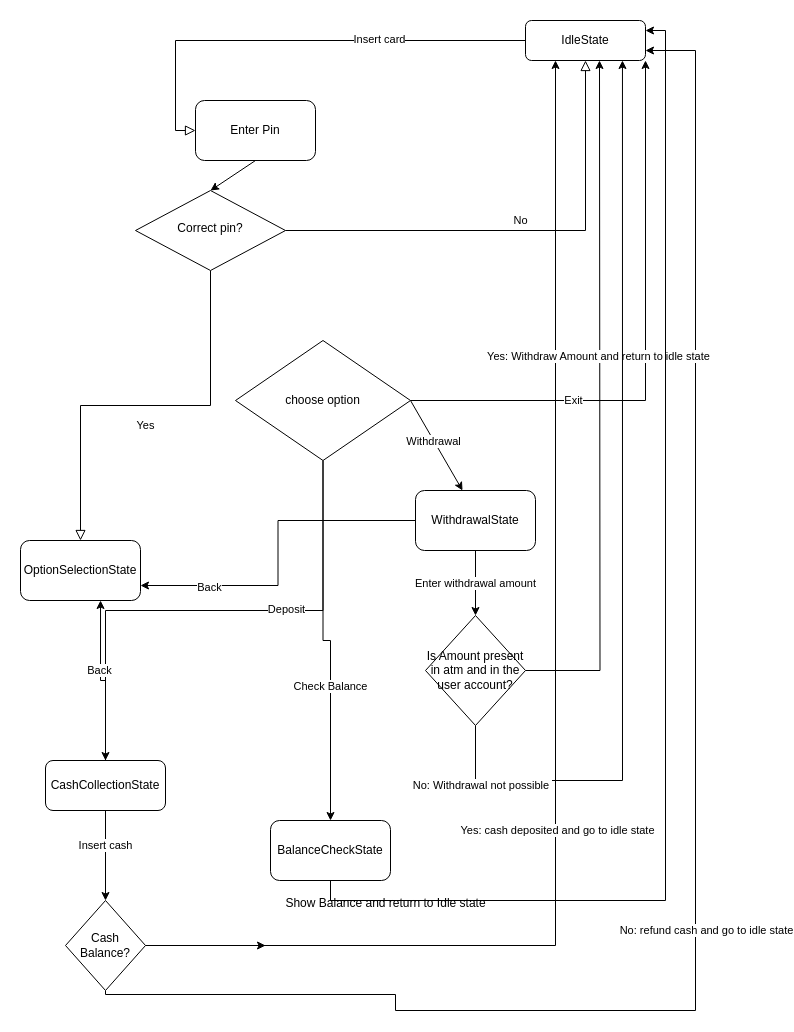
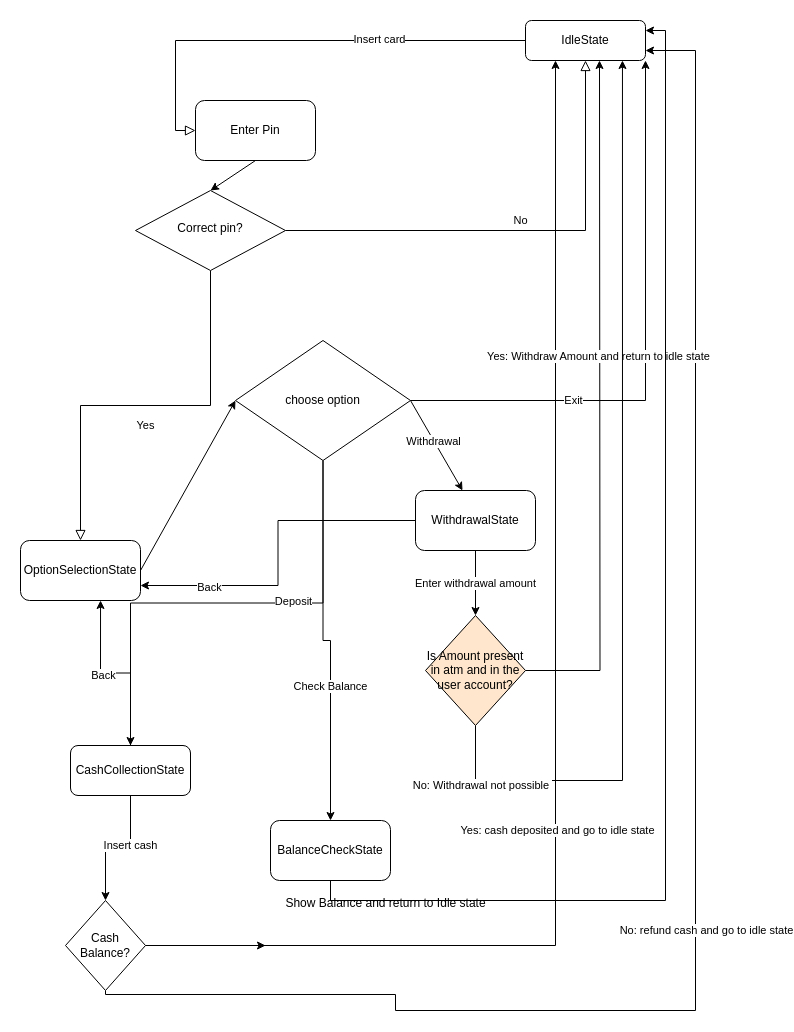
none -> (186, 488)
(476, 671) -> (476, 671)
(106, 786) -> (131, 771)
